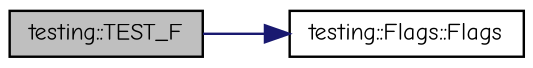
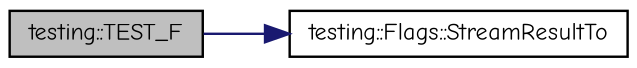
(407, 34) -> (459, 34)
